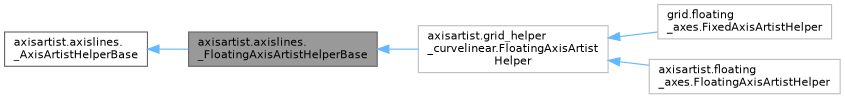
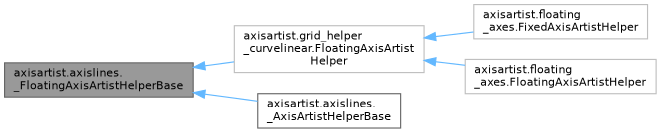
(745, 22) -> (561, 22)
(174, 49) -> (231, 98)
